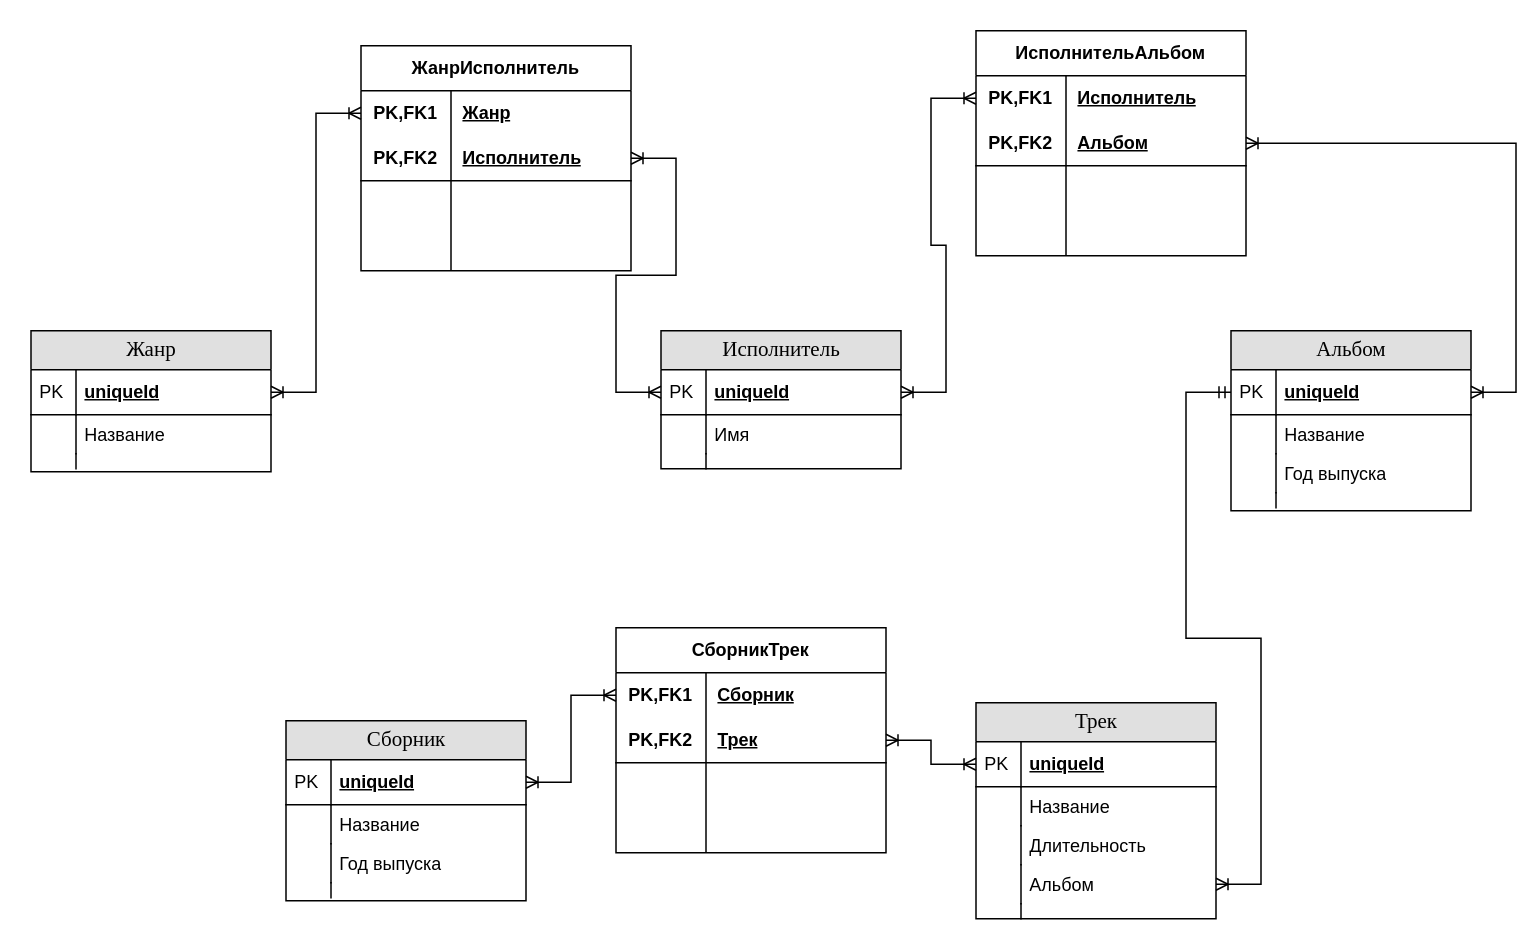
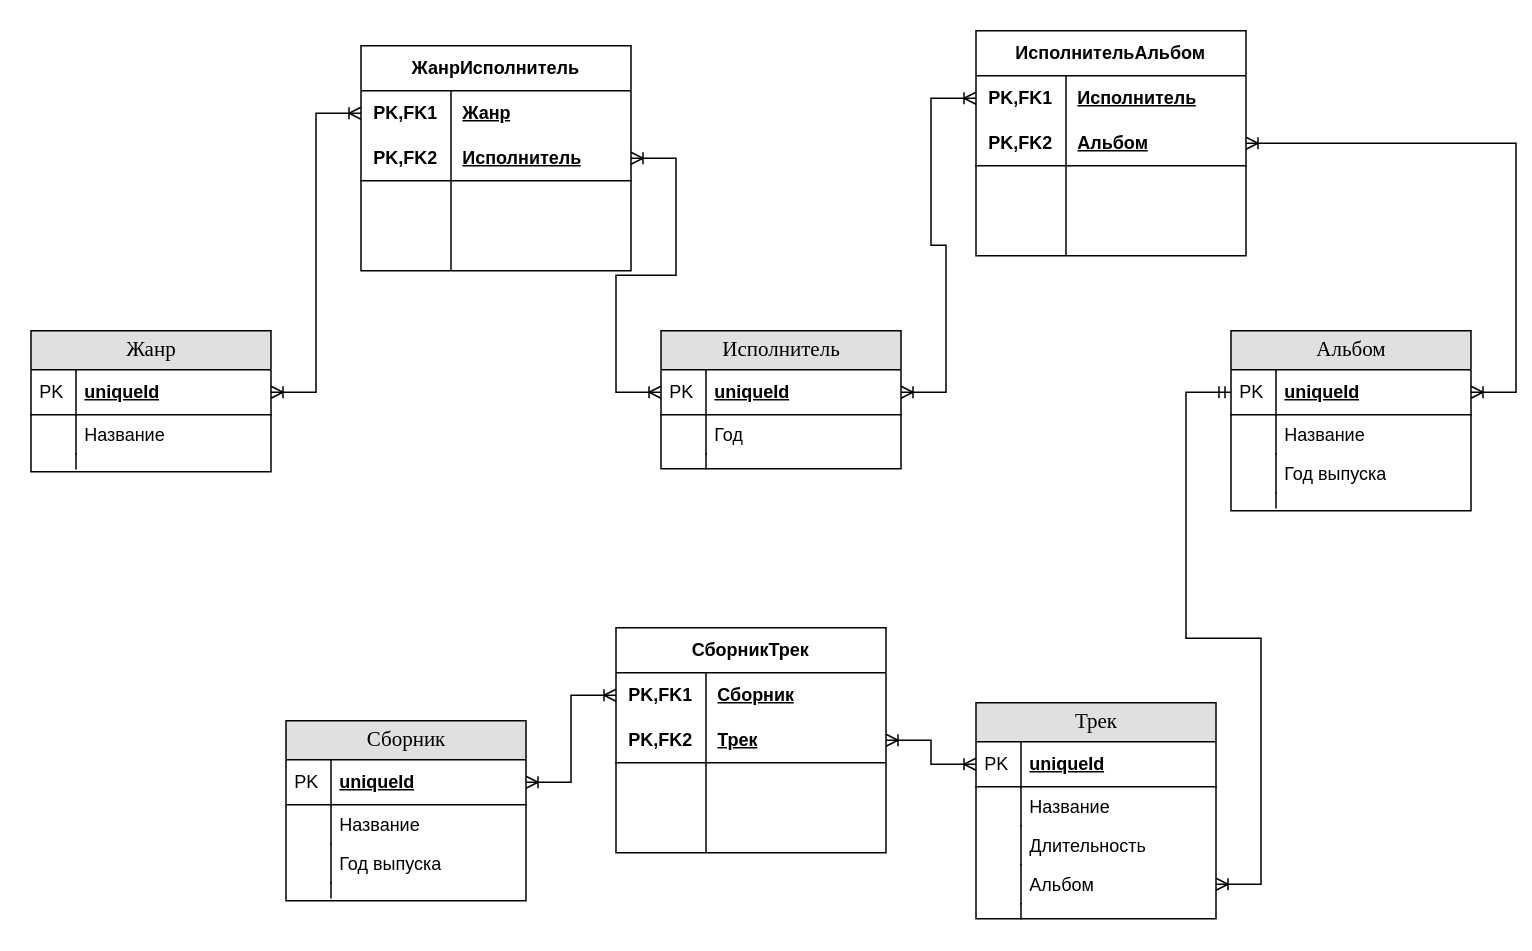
(730, 436) -> (730, 436)
